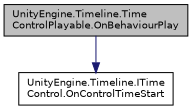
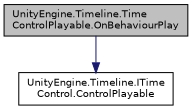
(96, 89) -> (96, 89)
